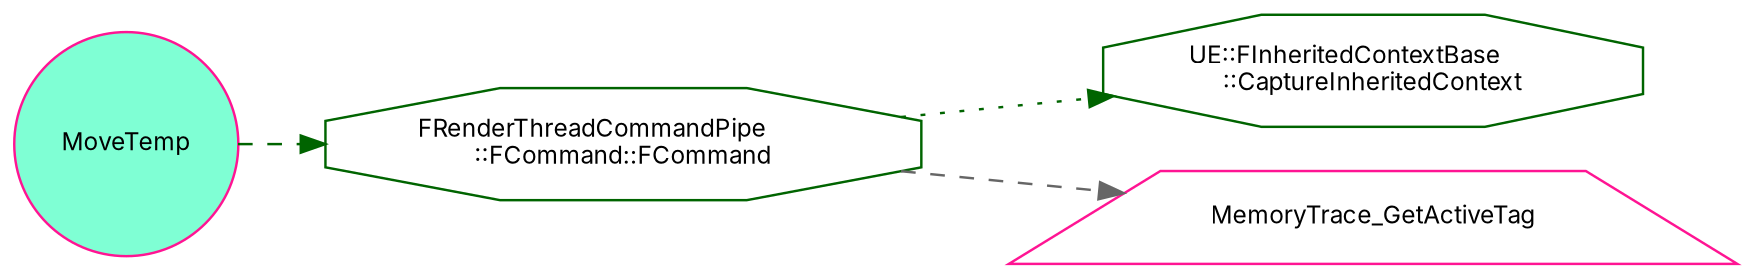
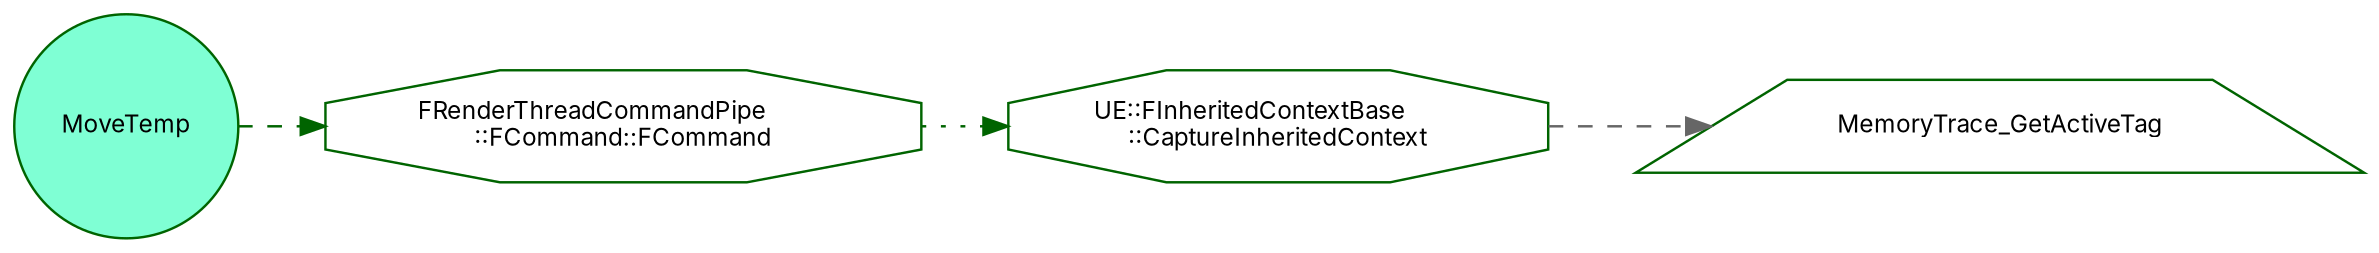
(126, 144) -> (126, 126)
(1000, 181) -> (1617, 126)
(1373, 217) -> (2000, 126)
